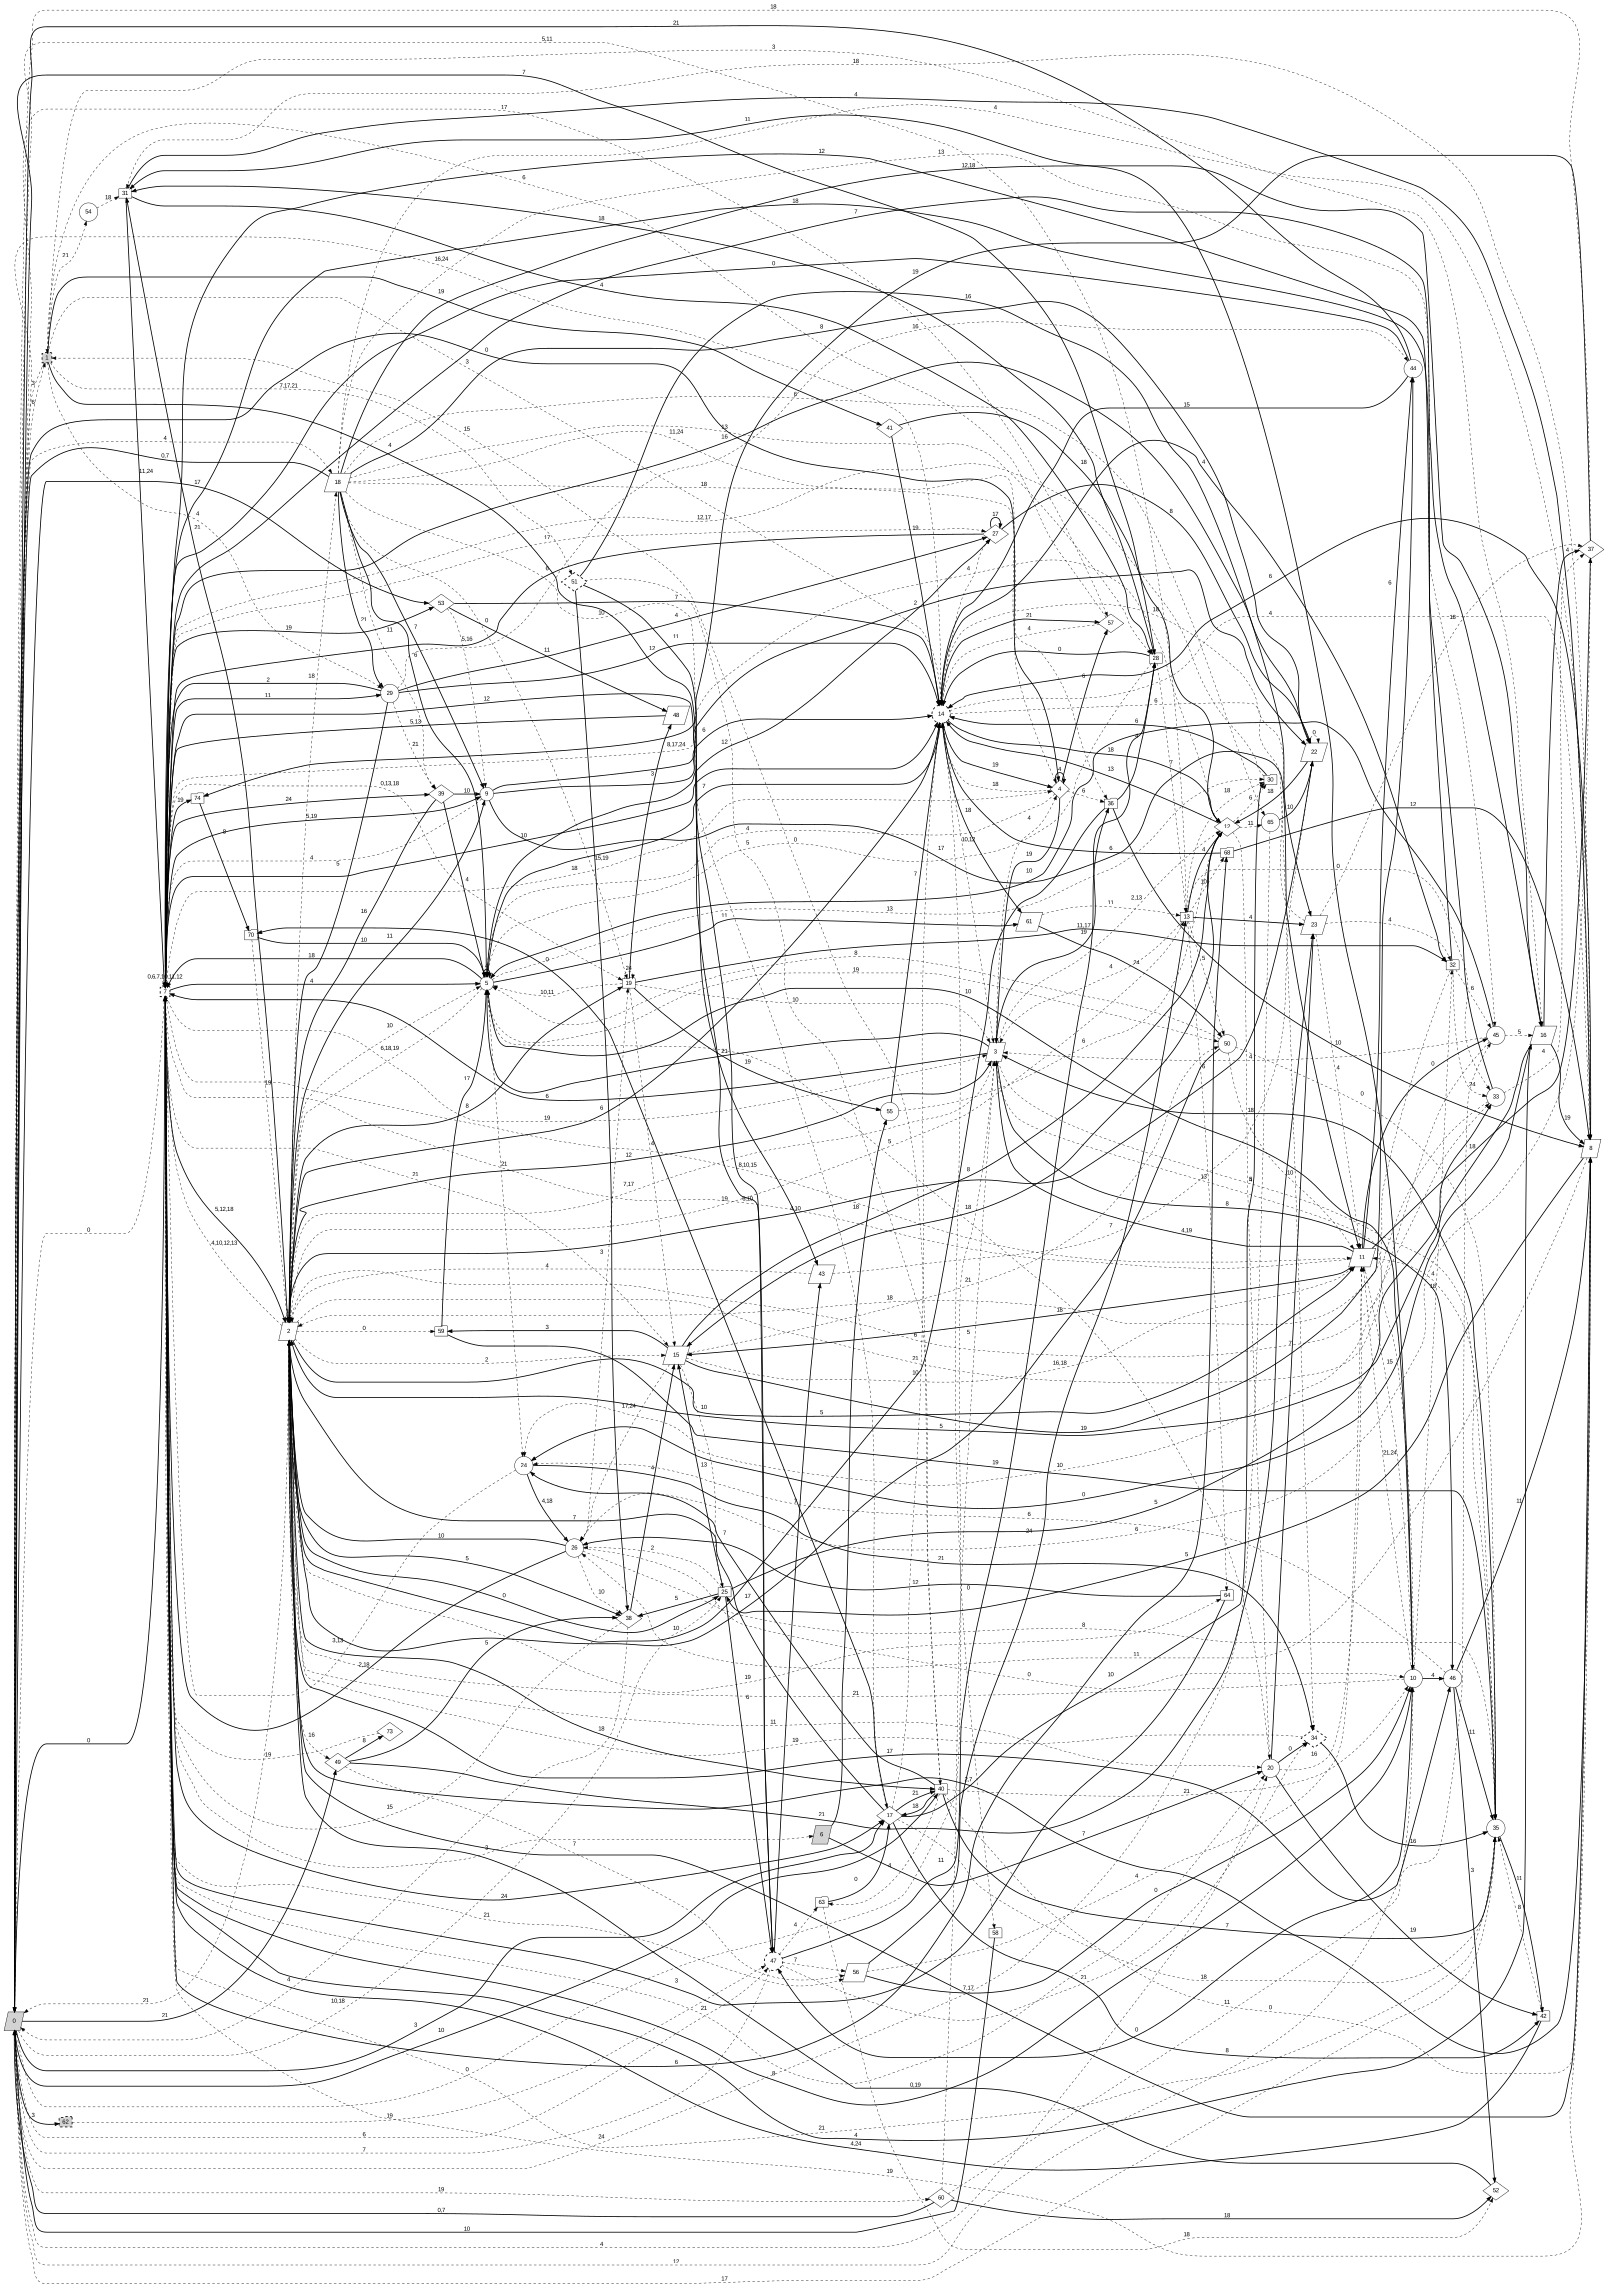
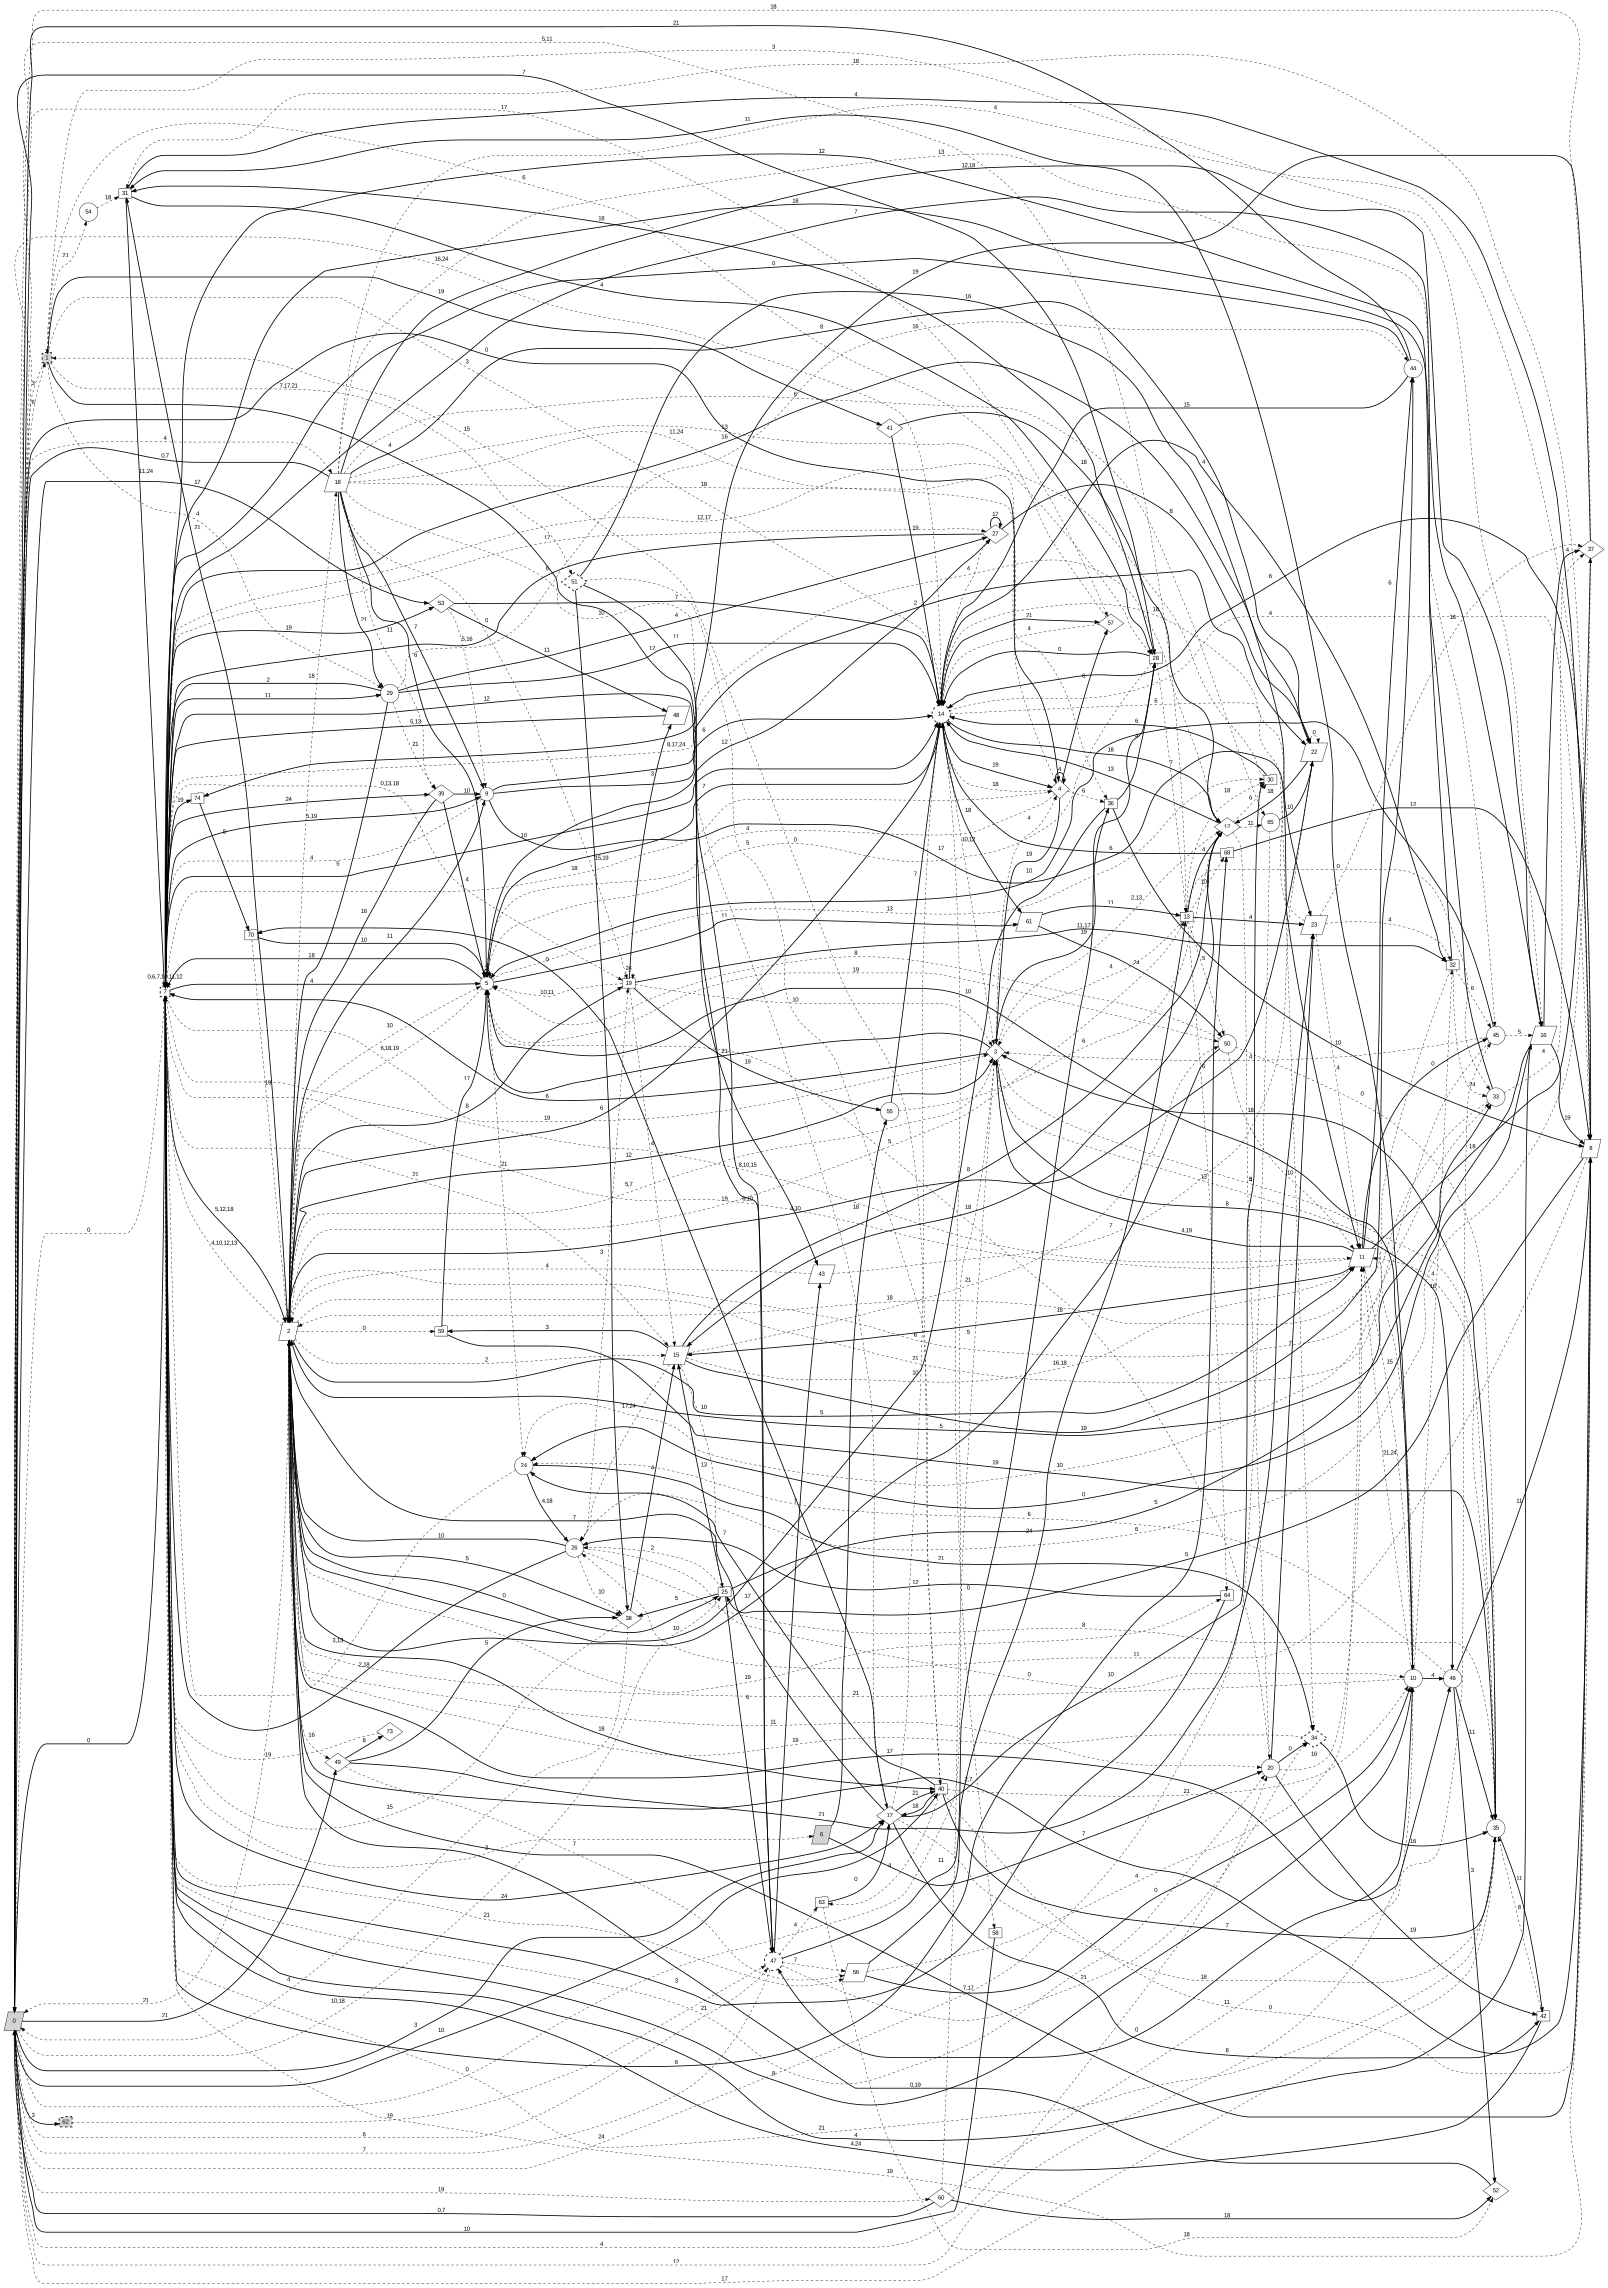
(1109, 907) -> (1109, 907)
(995, 1052) -> (995, 1052)
(629, 1184) -> (629, 1184)
